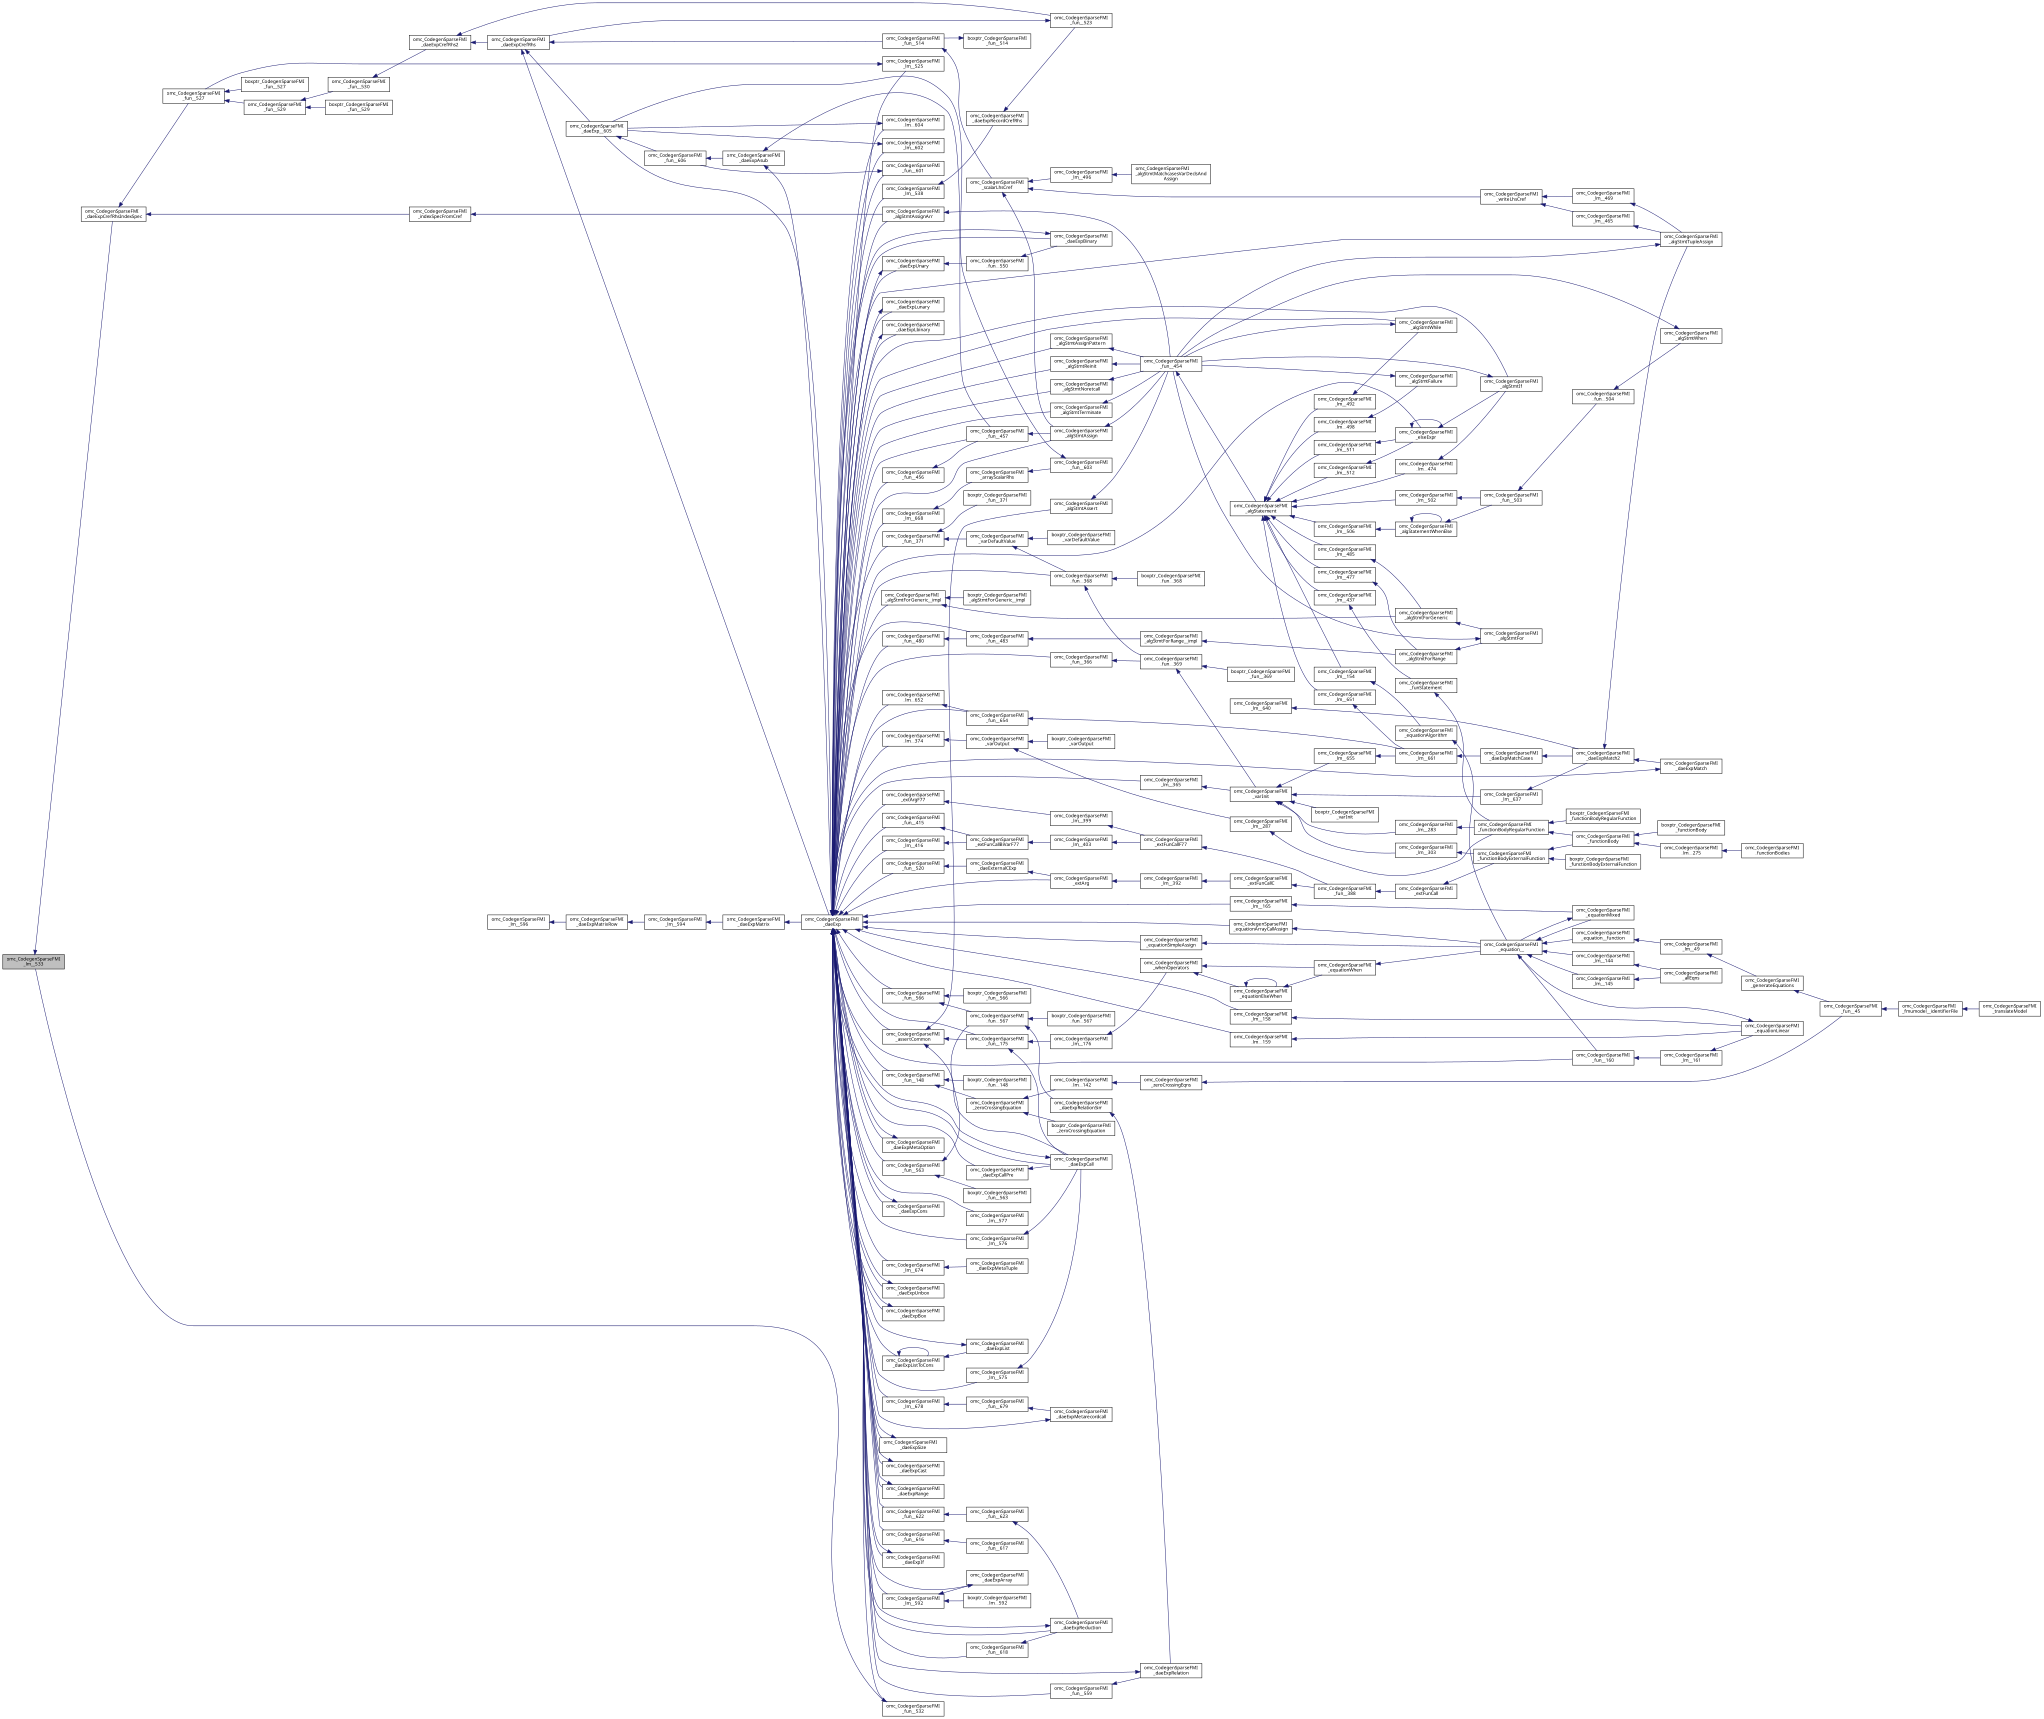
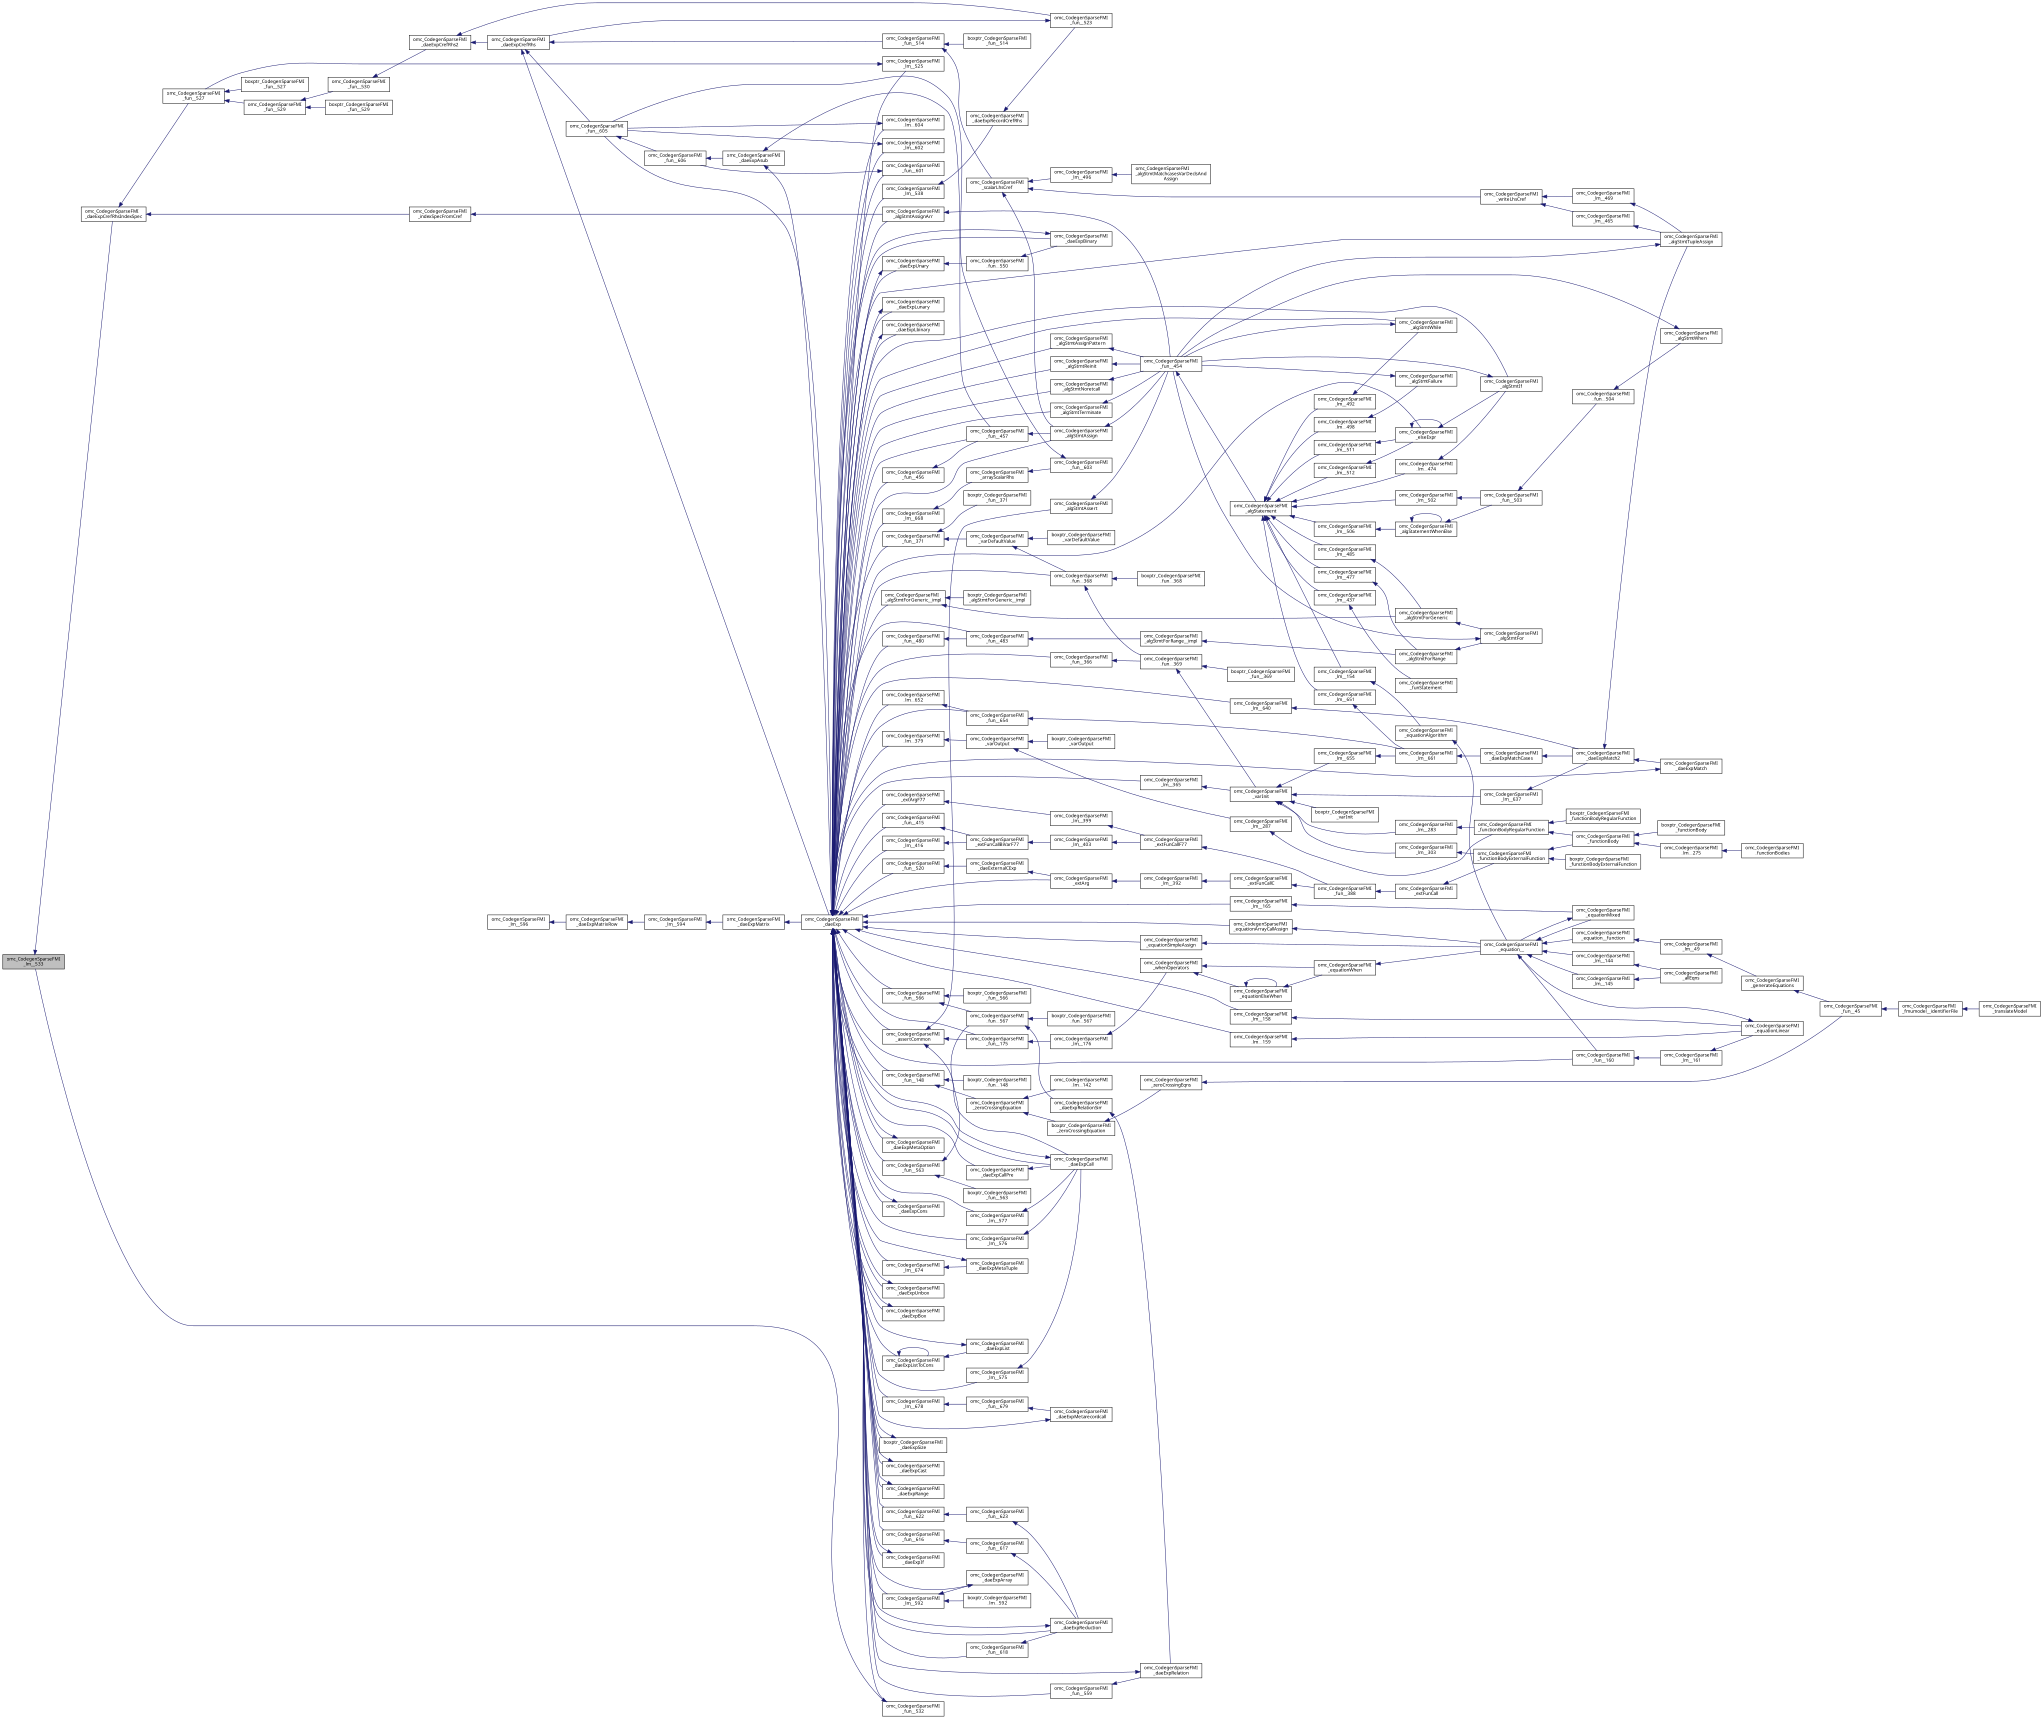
(951, 38) -> (956, 44)
(597, 129) -> (597, 129)
none -> (939, 678)
(913, 739) -> (913, 739)
(1463, 760) -> none
(1129, 1083) -> (1136, 1106)
(1039, 1104) -> (1052, 1191)
none -> (867, 1217)
(913, 1445) -> (913, 1445)
none -> (1048, 1584)
